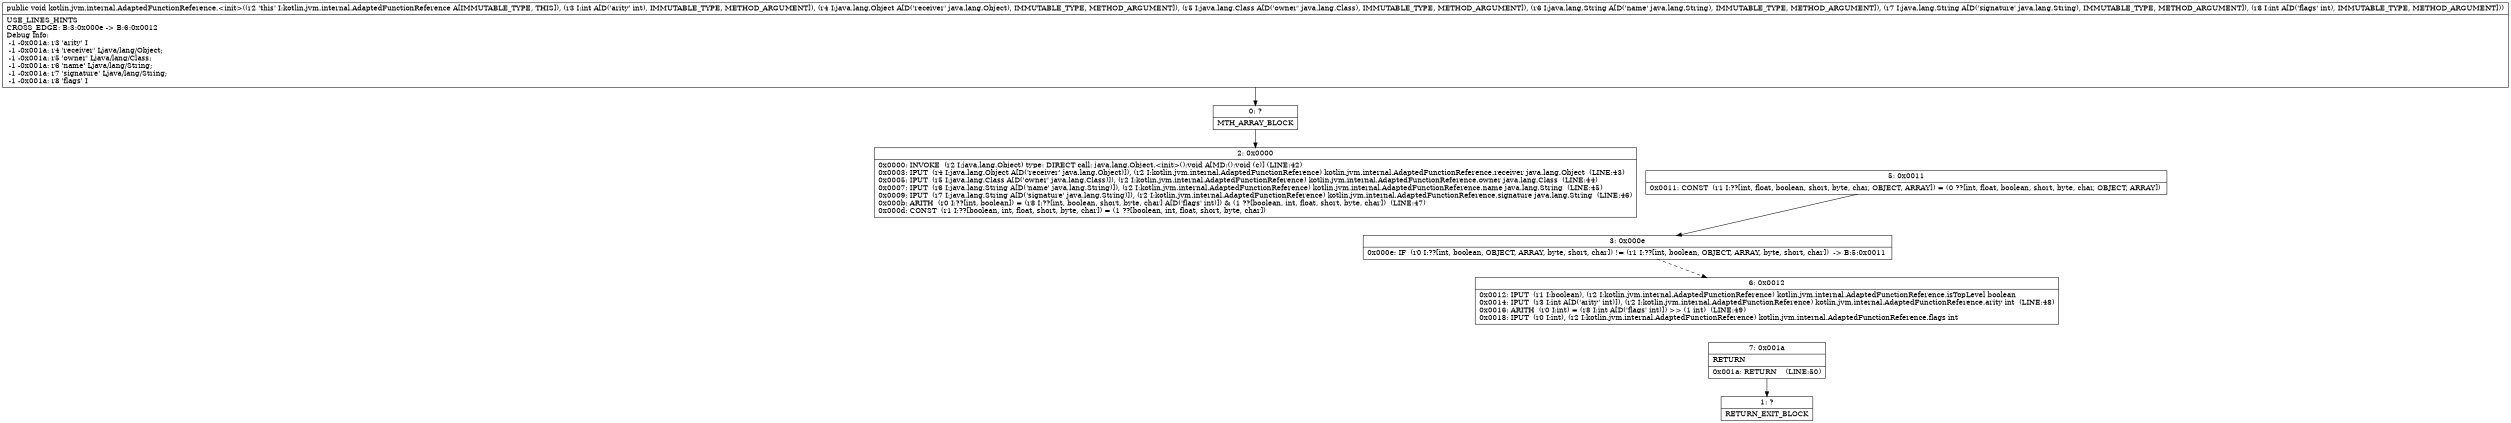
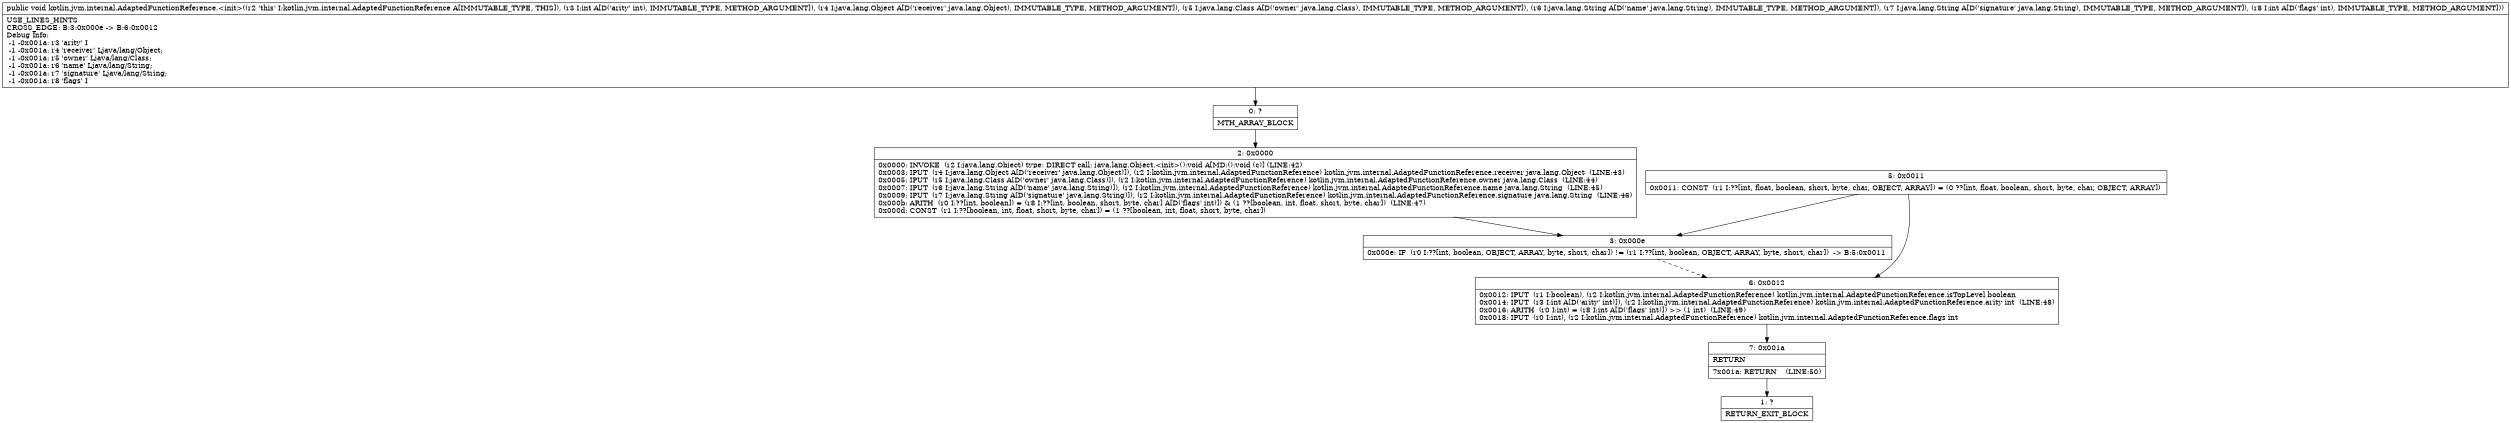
none -> (1505, 226)
none -> (1906, 240)
none -> (1767, 331)
(1767, 372) -> (1767, 372)
